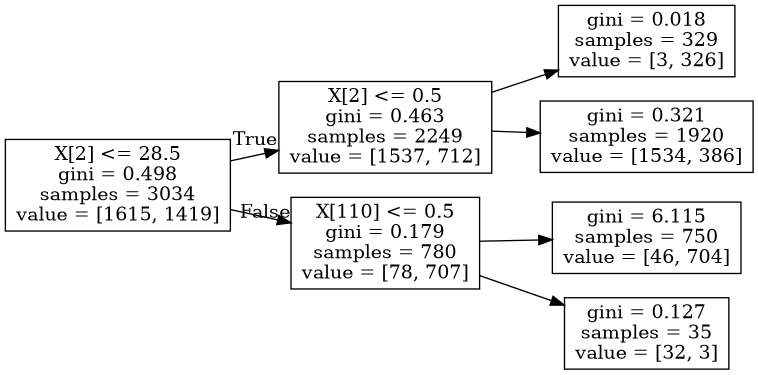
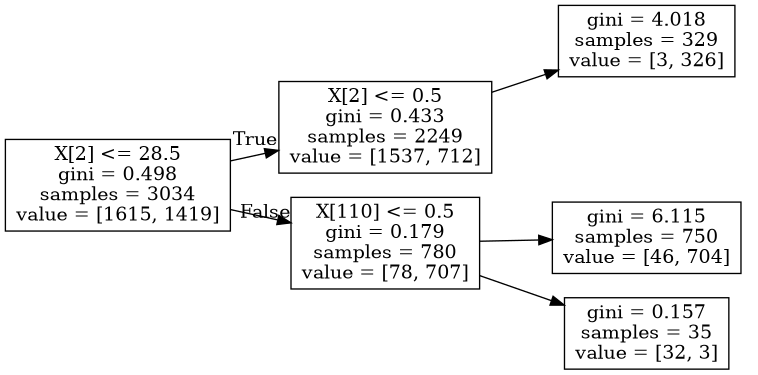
(647, 41) -> (647, 41)
(385, 127) -> (385, 127)
(647, 137) -> none
(647, 333) -> (647, 333)
